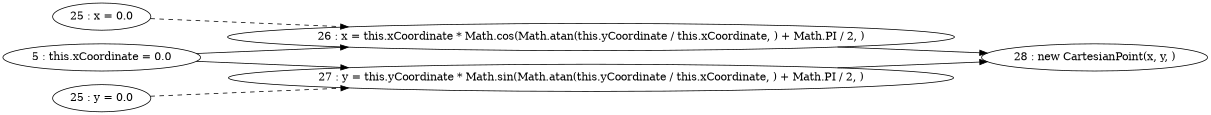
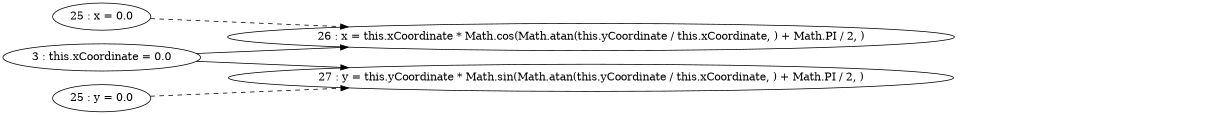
(102, 57) -> (102, 57)
(1095, 57) -> none
